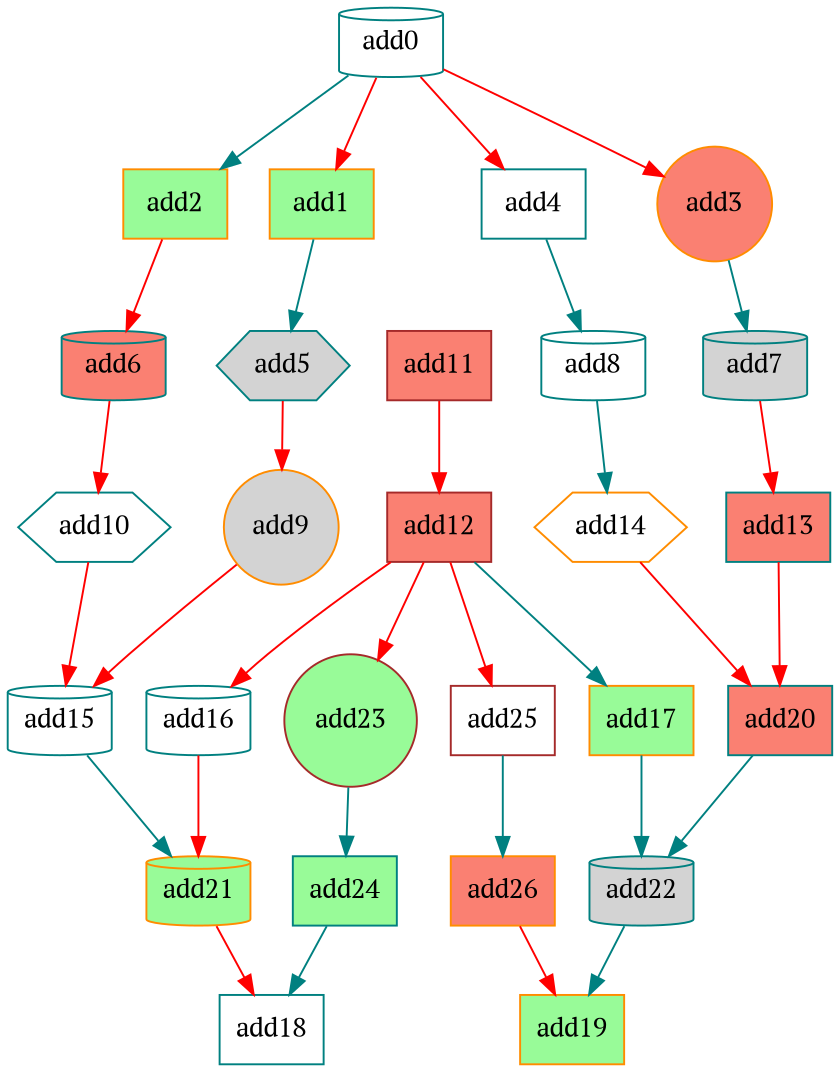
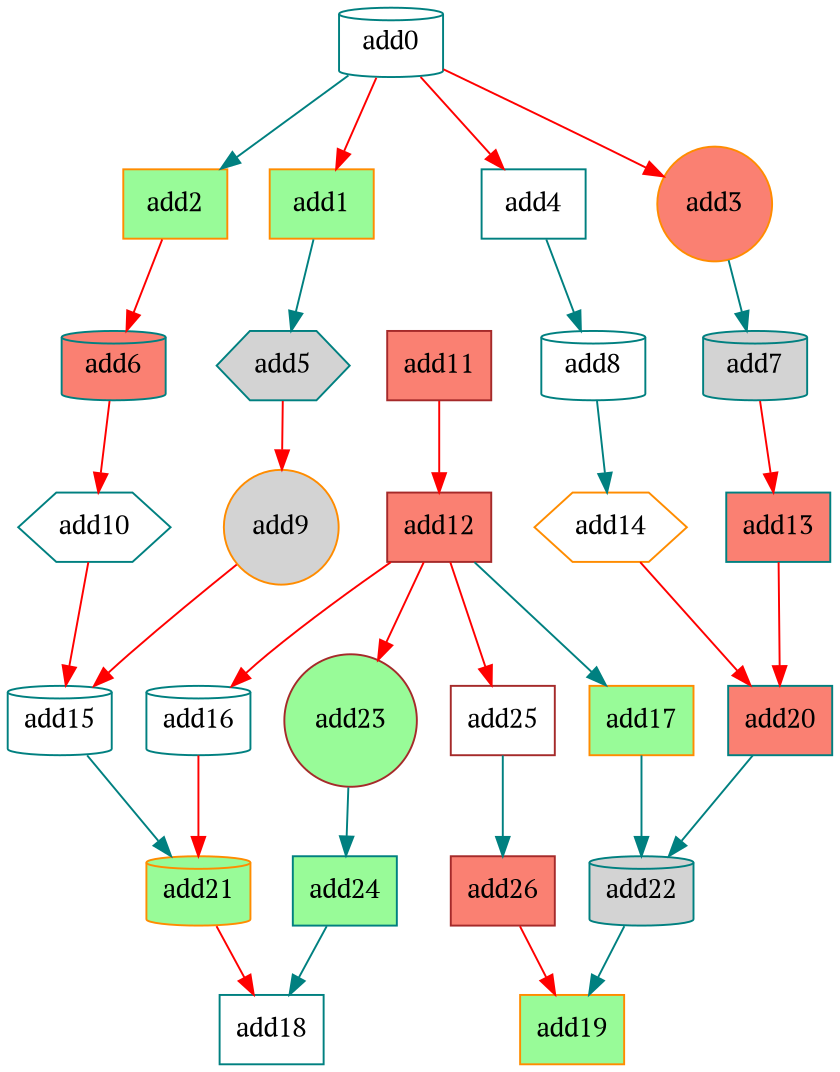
(503, 891) -> (503, 891)
